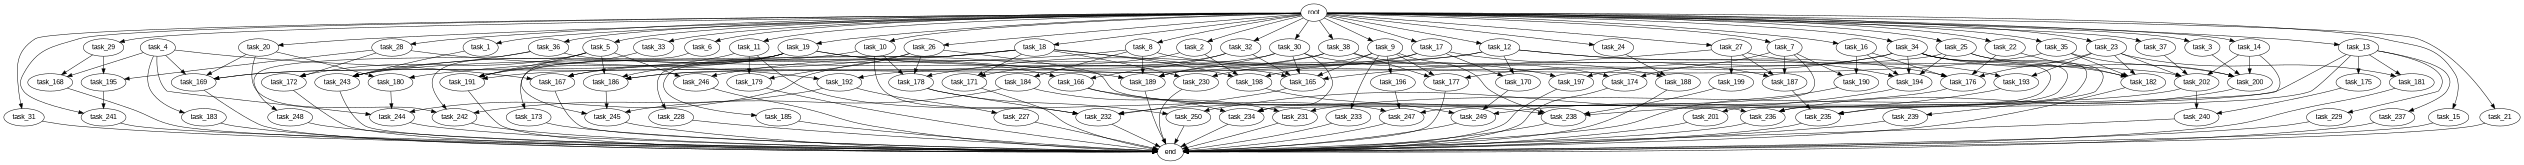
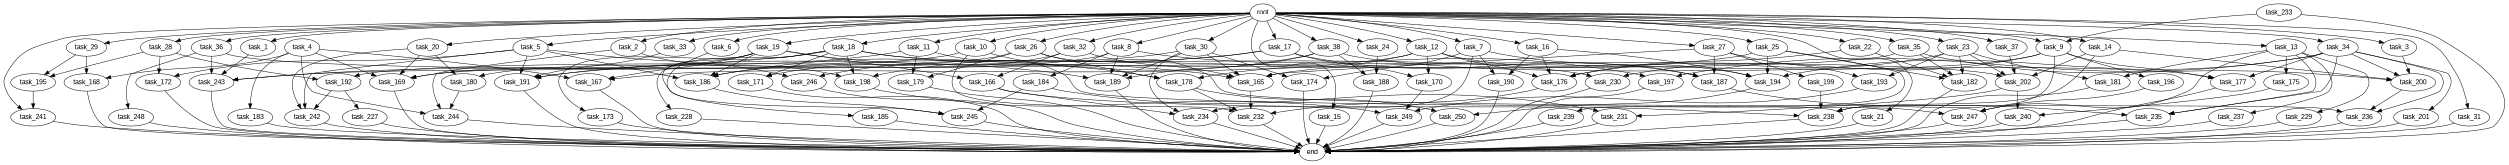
(1364, 79) -> (2187, 20)
